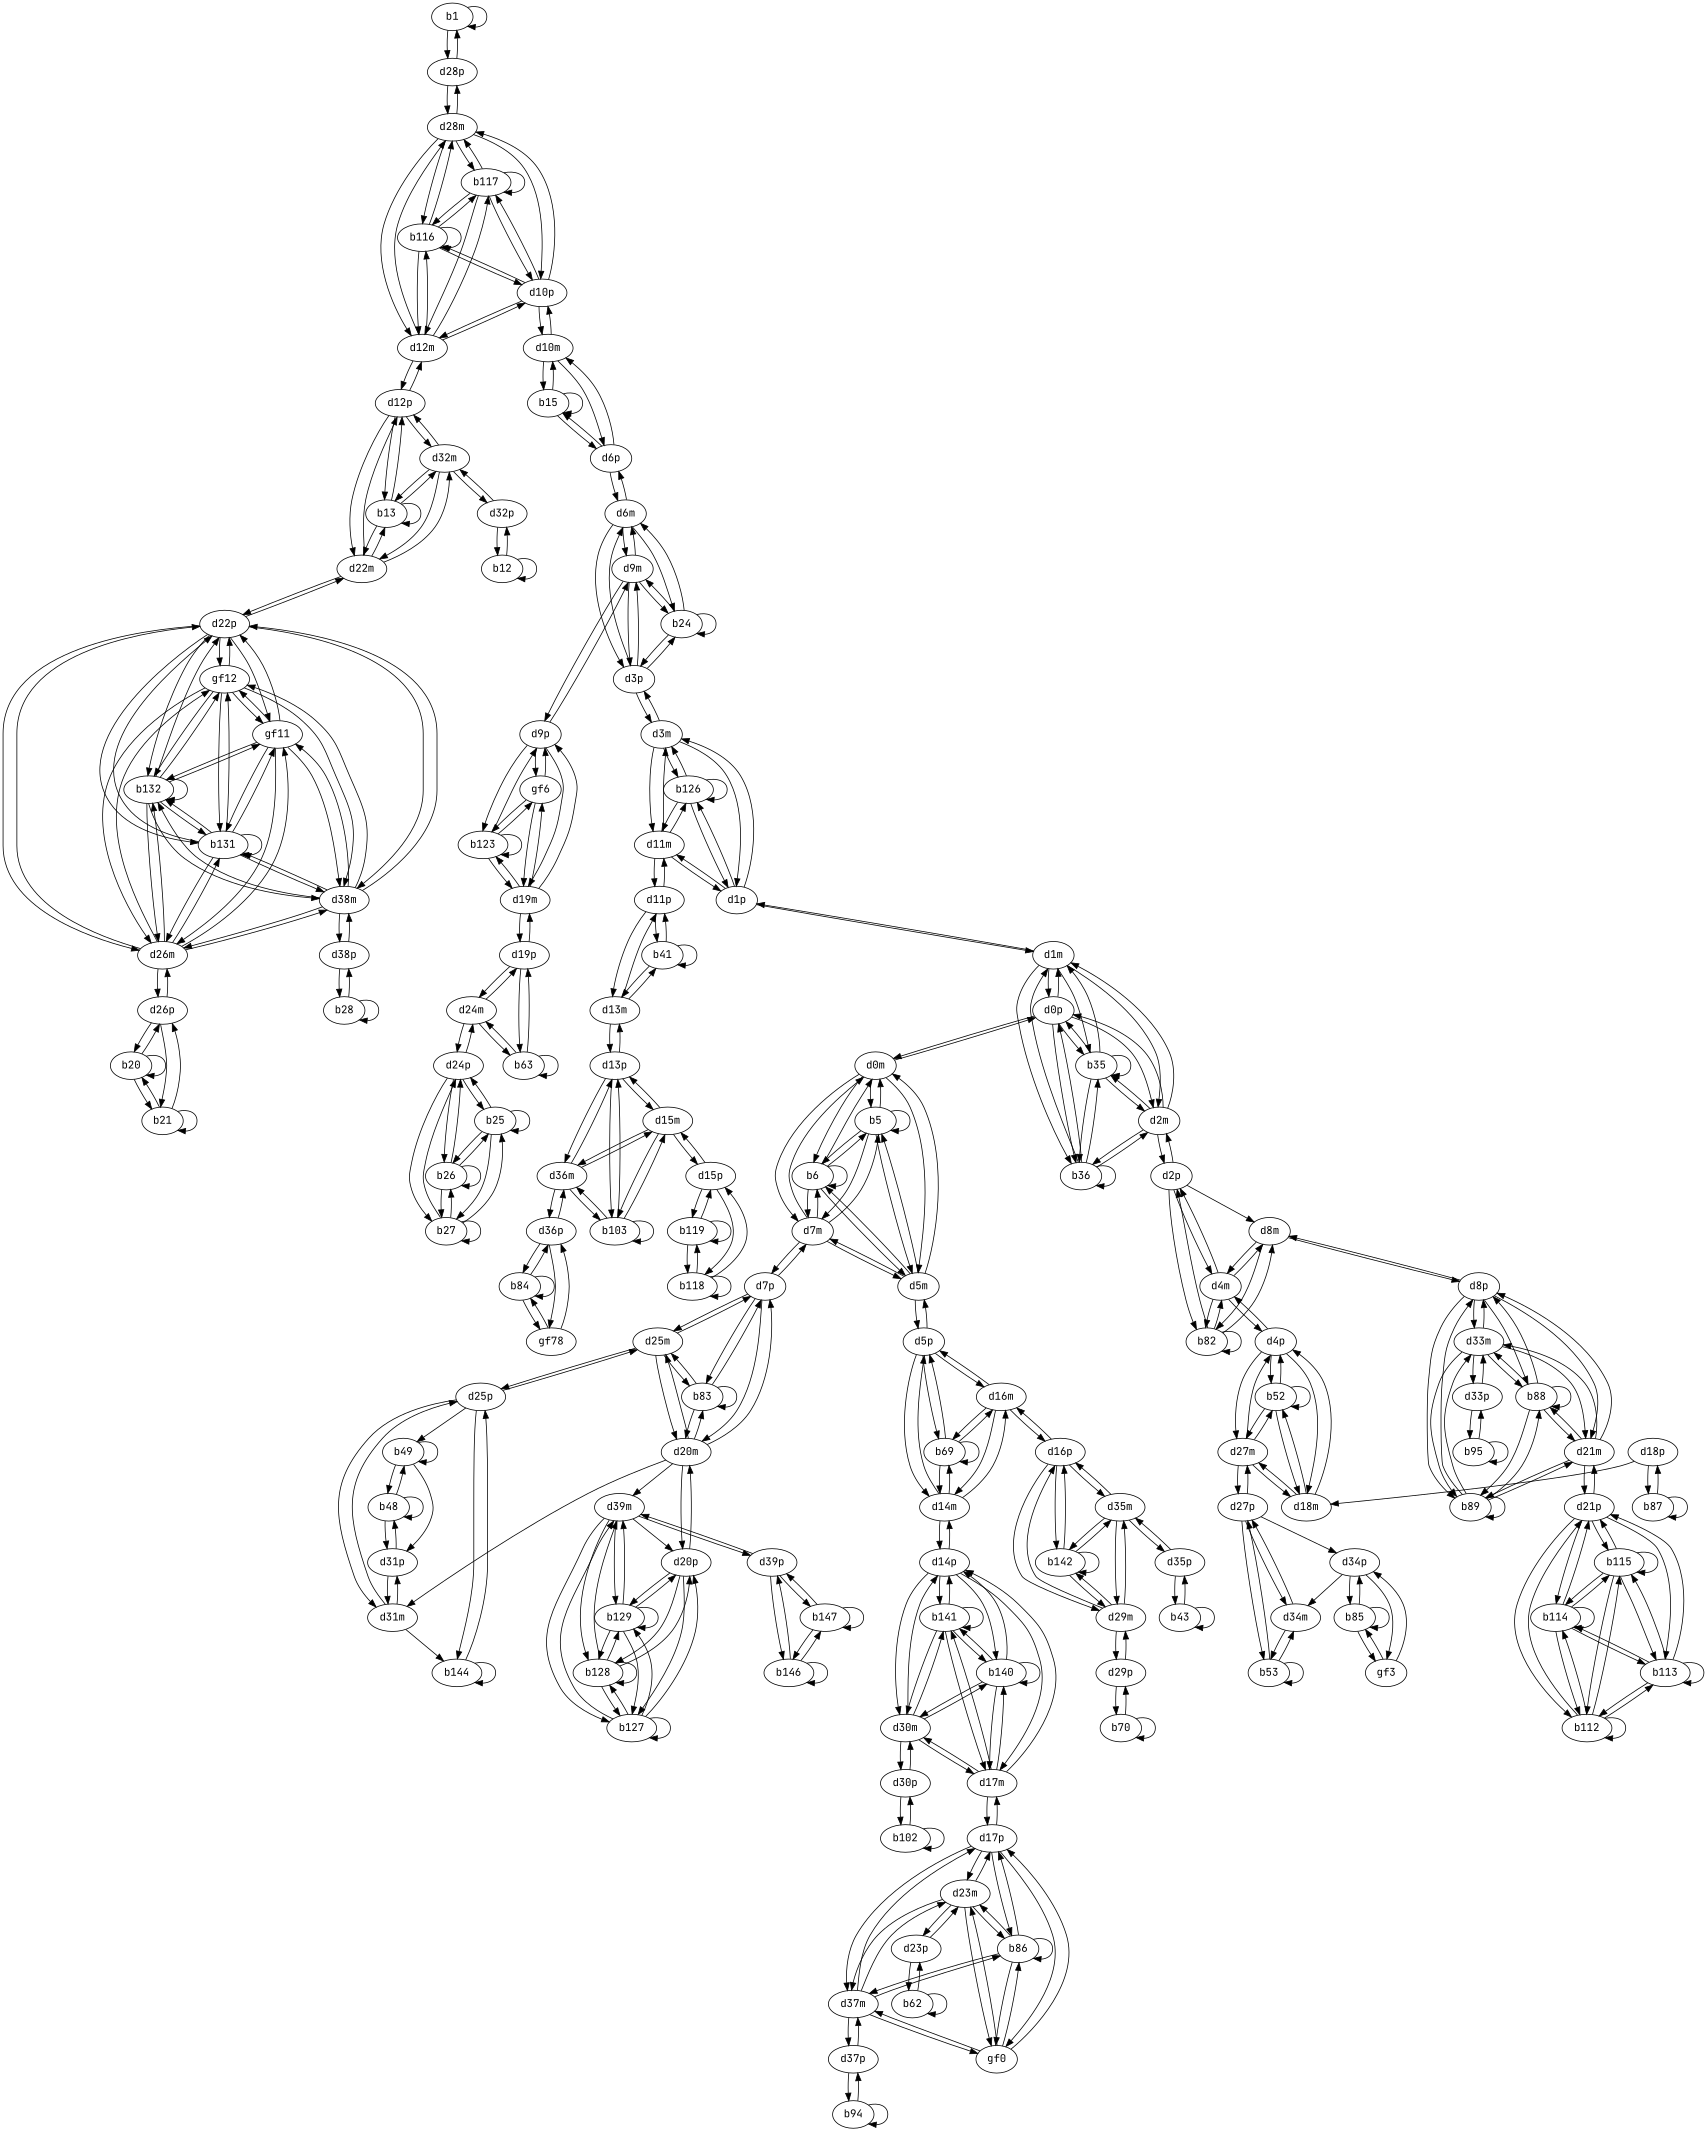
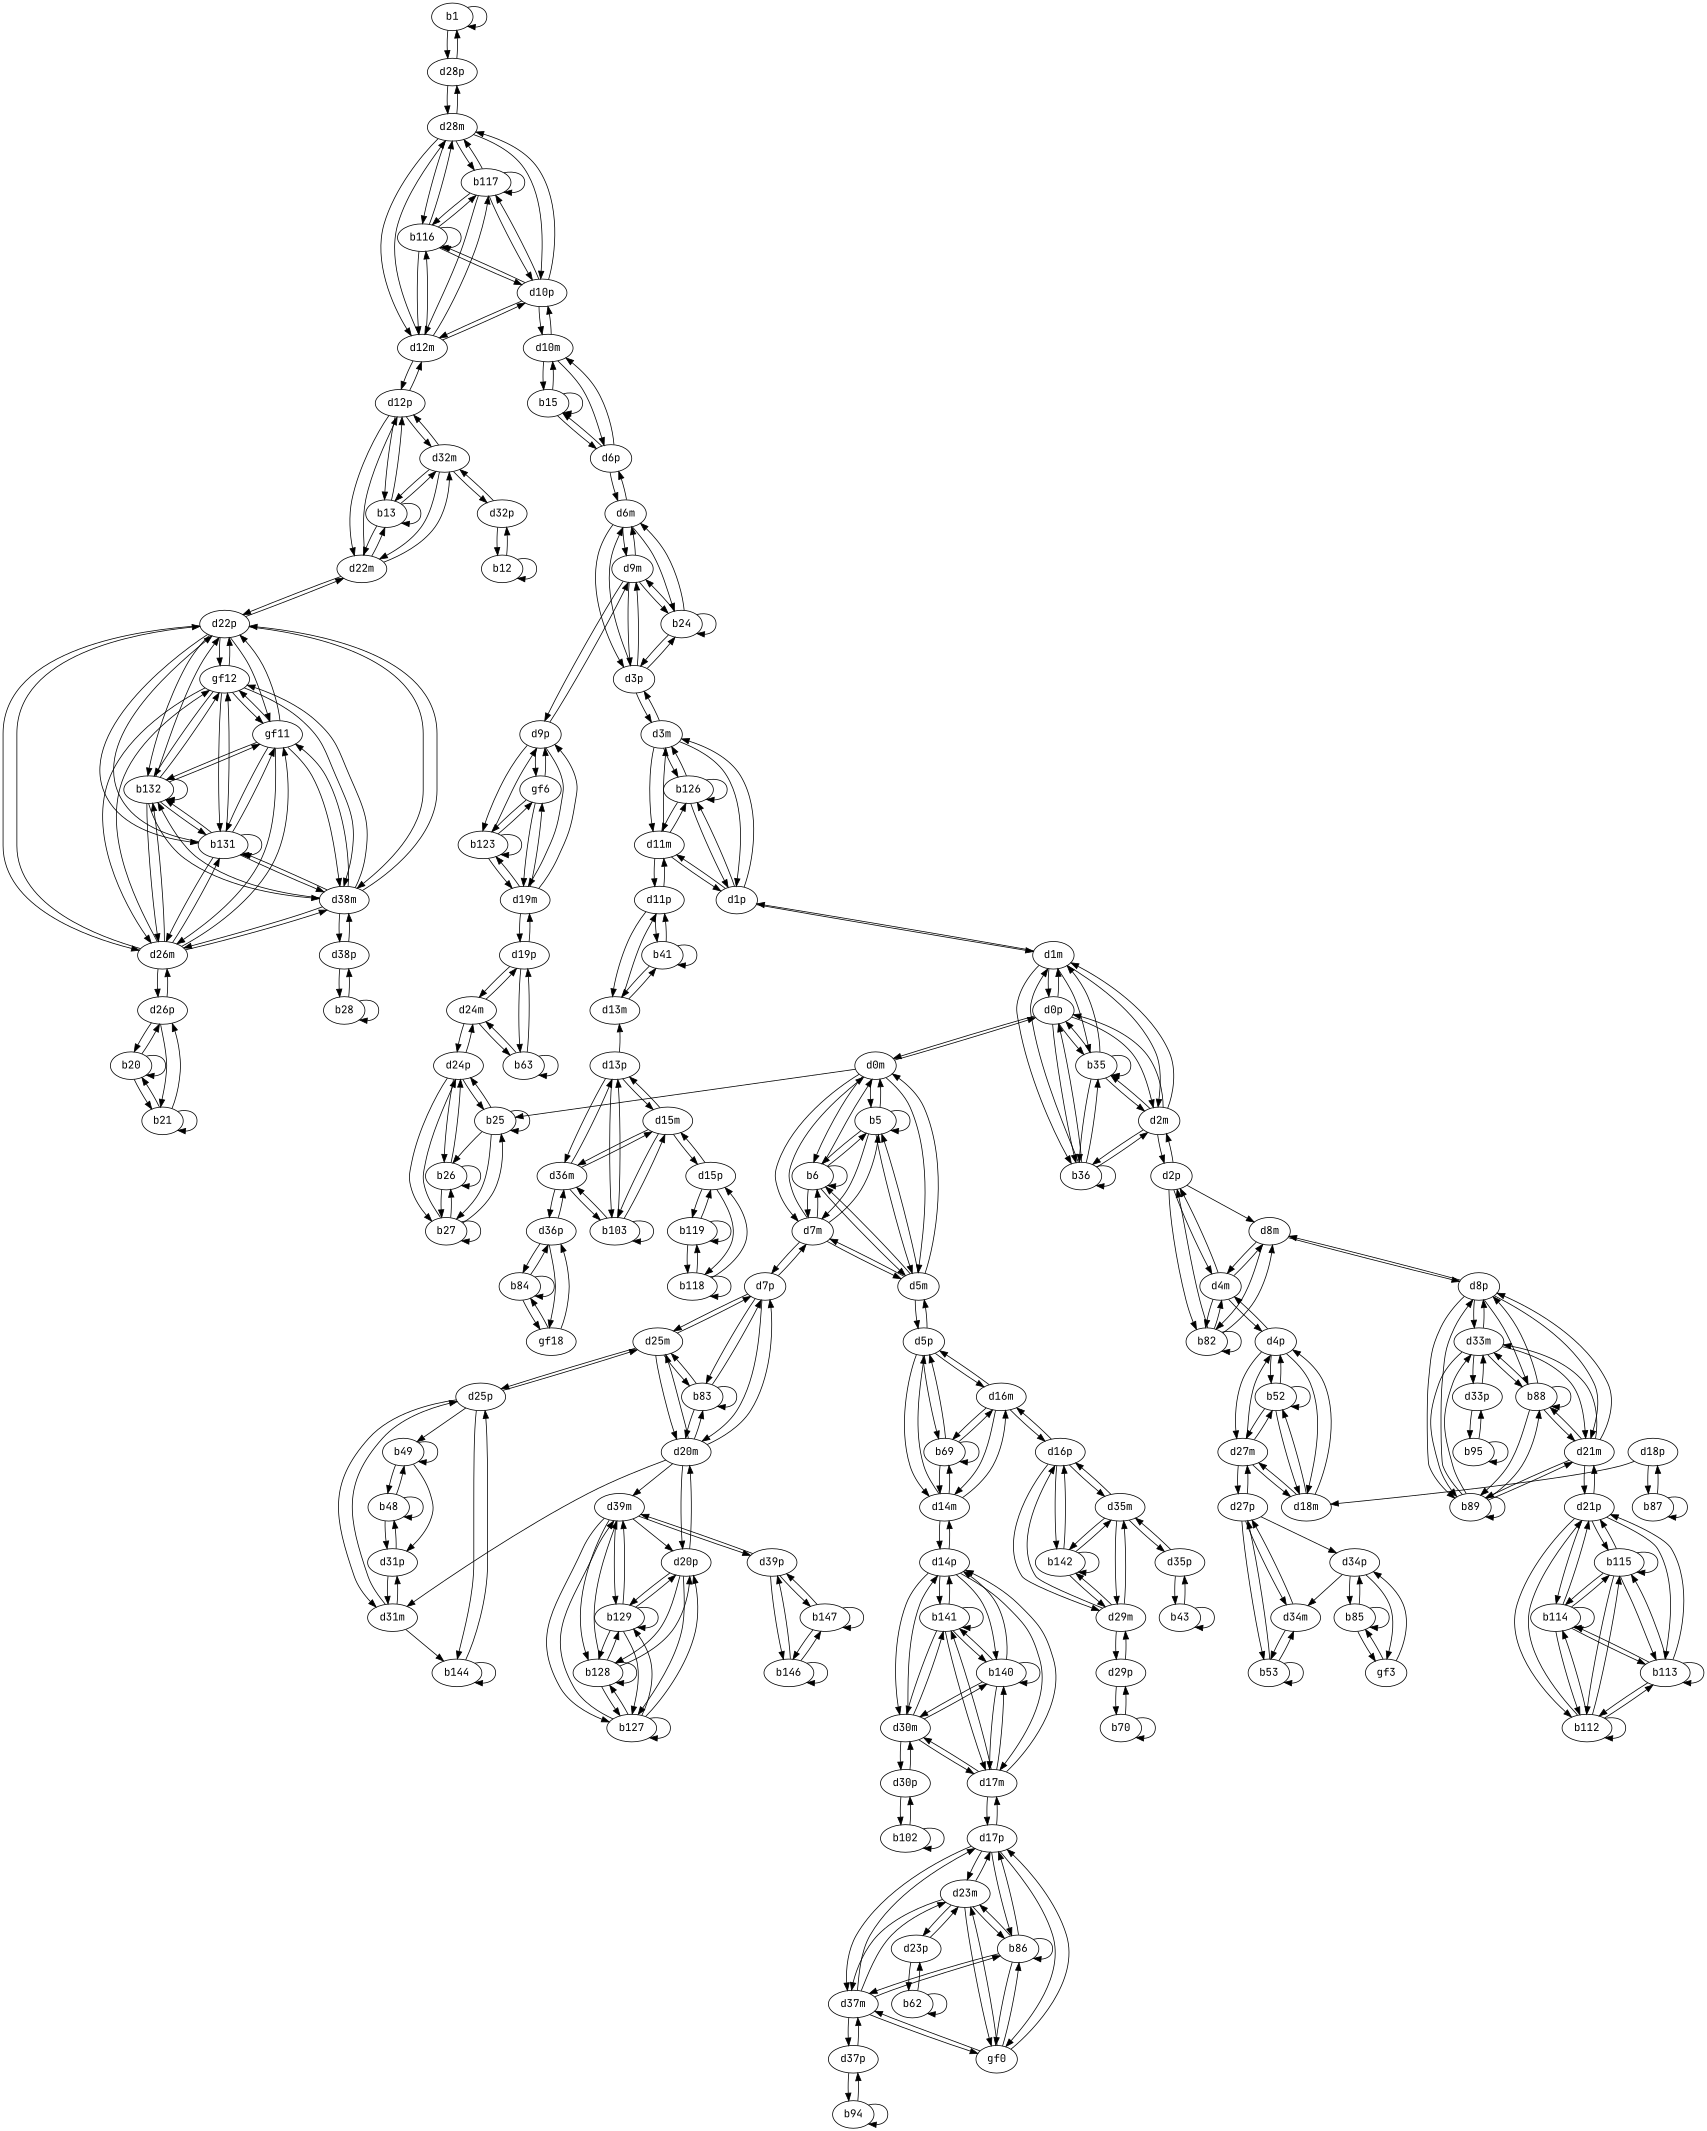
(610, 1034) -> none
(472, 1153) -> (689, 1093)
(551, 1342) -> (551, 1342)
